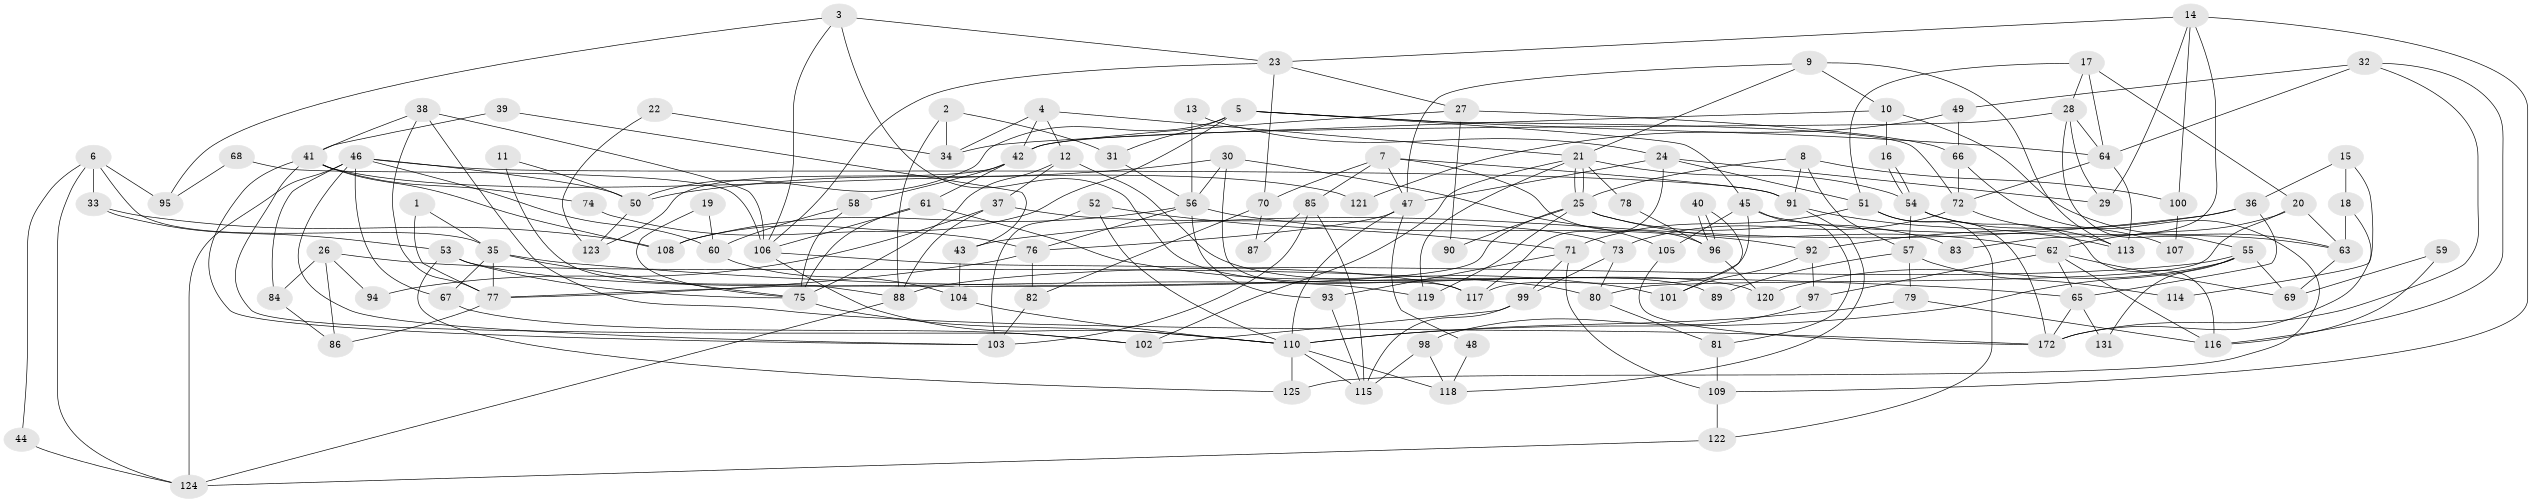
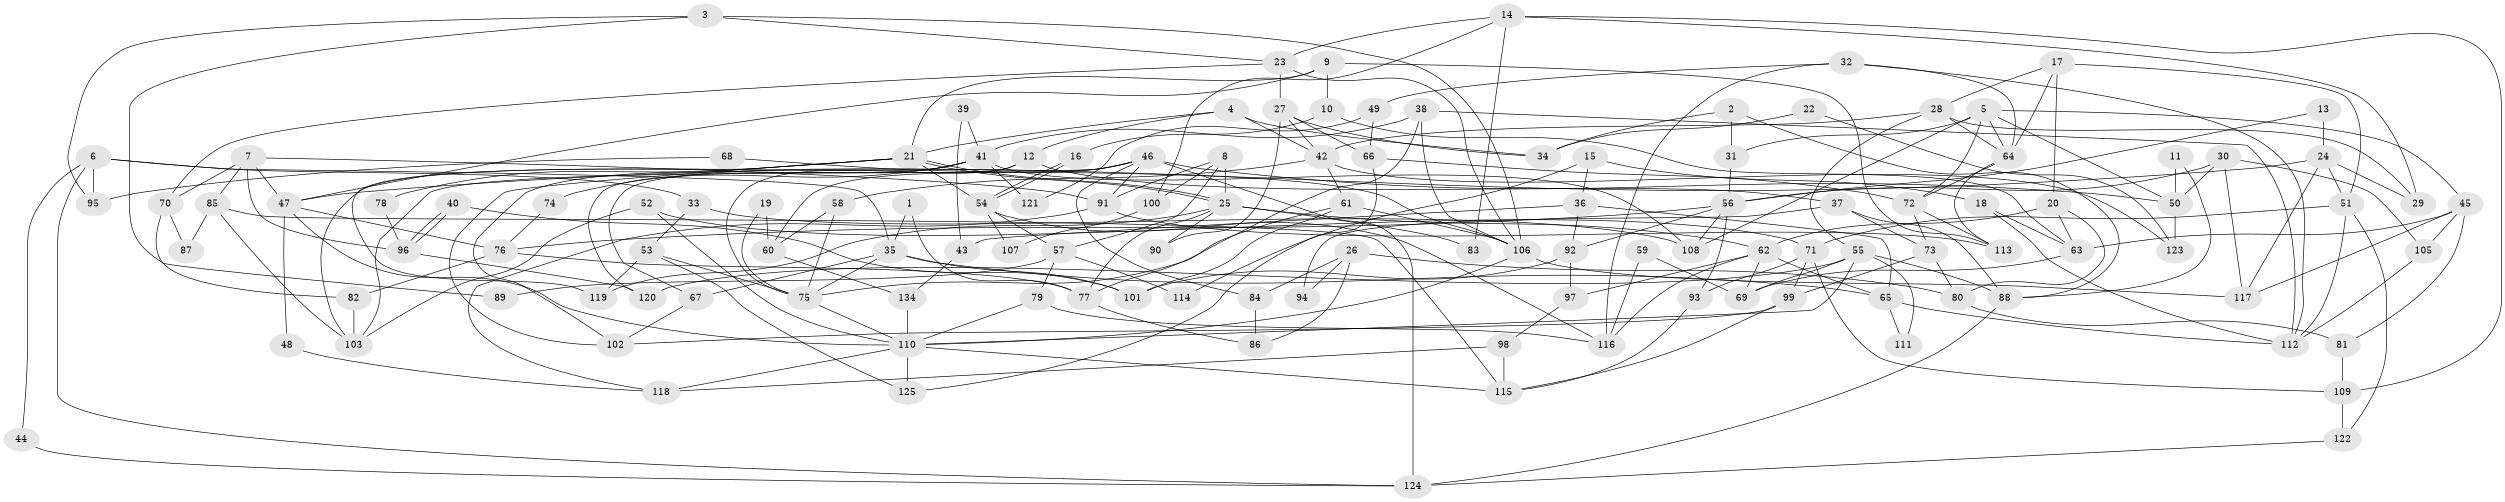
(1574, 120) -> (1408, 144)
(493, 275) -> (1013, 271)
(959, 298) -> (907, 298)
(2047, 345) -> (2290, 345)
(2104, 345) -> (1904, 345)
